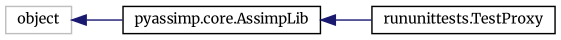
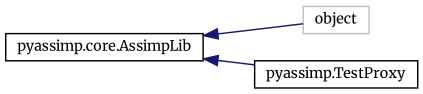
(105, 20) -> (261, 29)
(464, 20) -> (336, 74)
